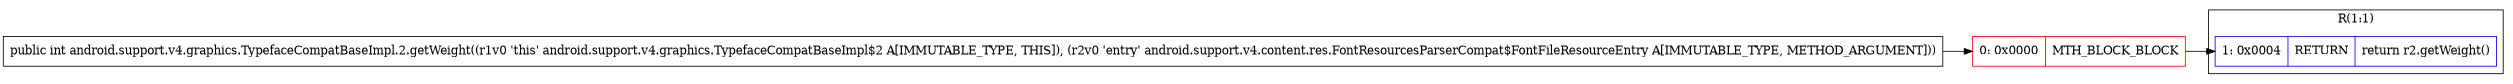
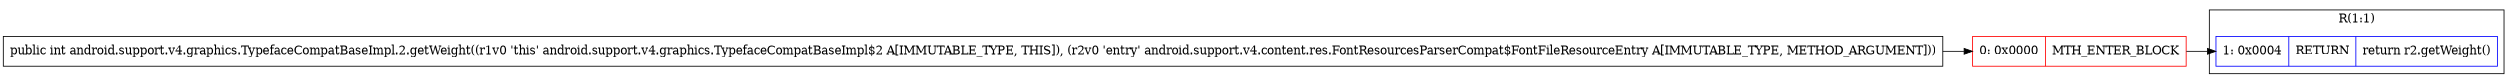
(2115, 51) -> (2116, 51)
